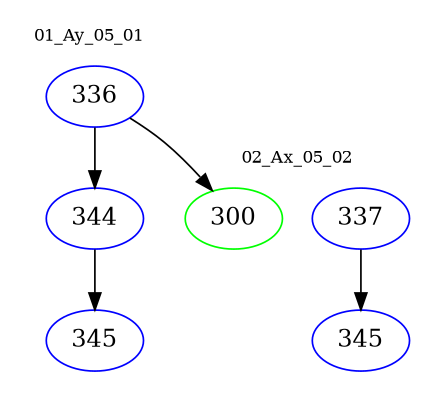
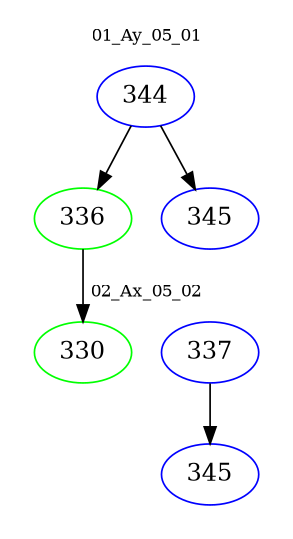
(95, 97) -> (83, 219)
(95, 149) -> (119, 150)
(234, 219) -> (83, 352)
